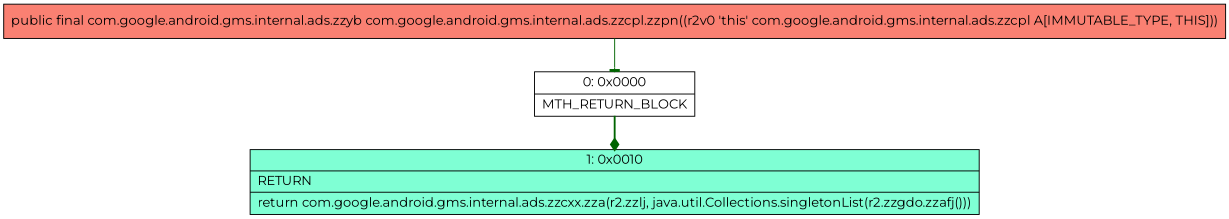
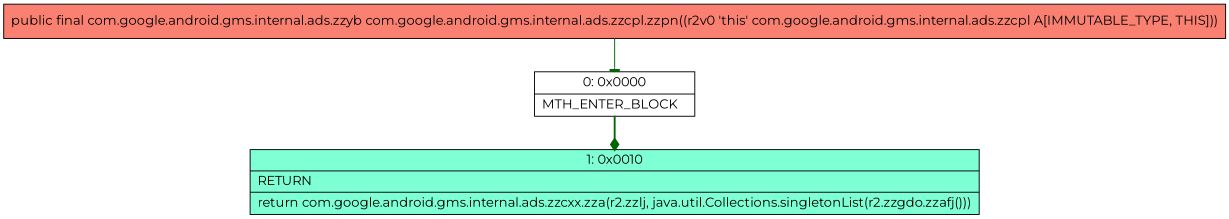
(615, 105) -> (610, 105)
